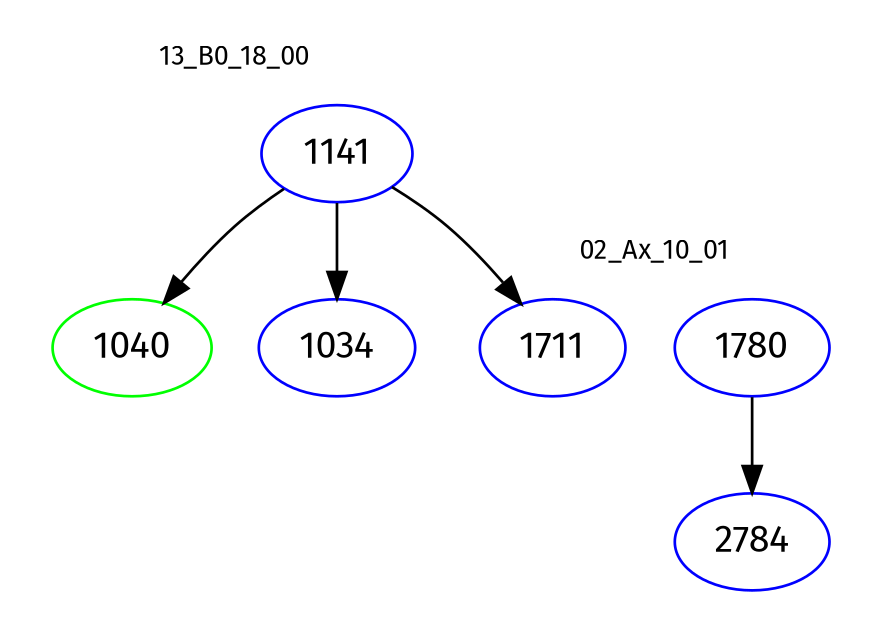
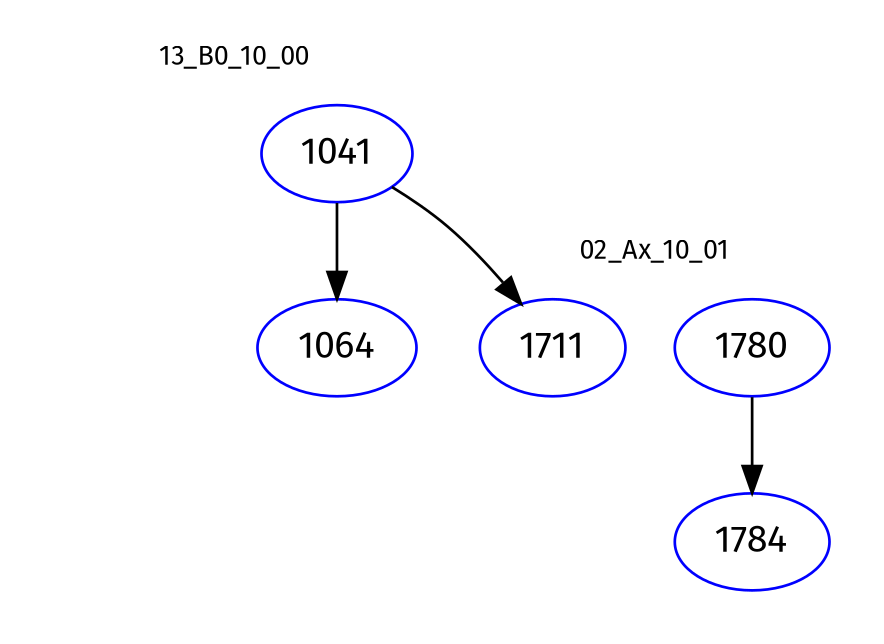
(235, 58) -> (235, 58)
(337, 154) -> (337, 154)
(132, 348) -> none
(337, 348) -> (337, 348)
(752, 542) -> (752, 542)
